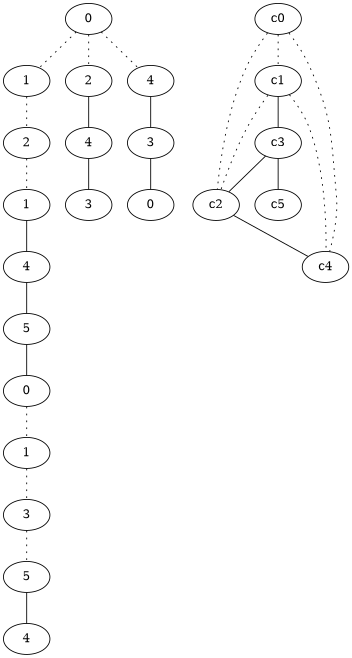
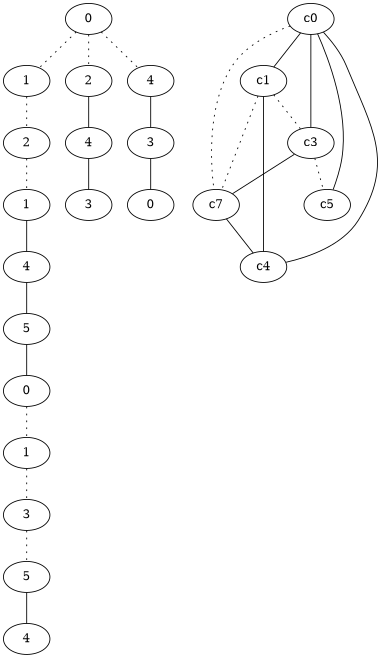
(278, 50) -> (287, 50)
none -> (311, 81)
none -> (341, 111)
(278, 112) -> (287, 112)
(331, 138) -> (377, 165)
(320, 170) -> (264, 166)
(278, 174) -> (319, 174)
(216, 205) -> (216, 205)
